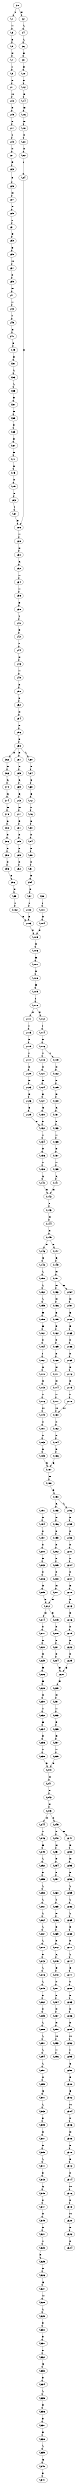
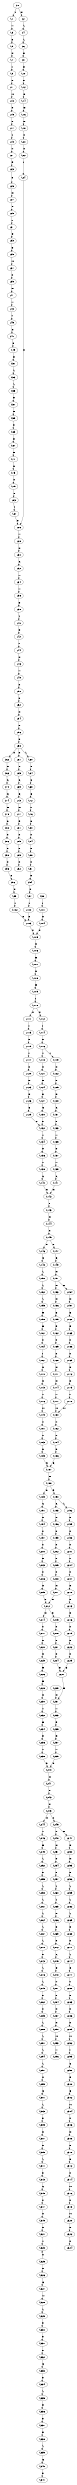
none -> (42, 1497)
(59, 1681) -> (63, 1688)
none -> (56, 1885)
(40, 2254) -> (42, 2256)
